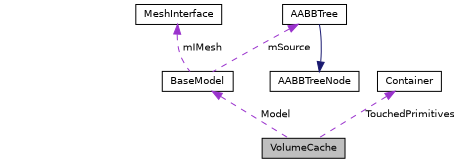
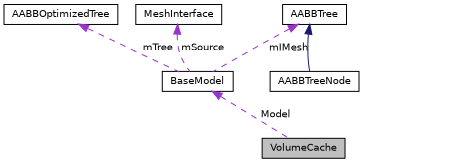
none -> (61, 14)
(321, 43) -> (308, 53)
(201, 48) -> (201, 48)
(288, 48) -> (288, 48)
(409, 81) -> none
